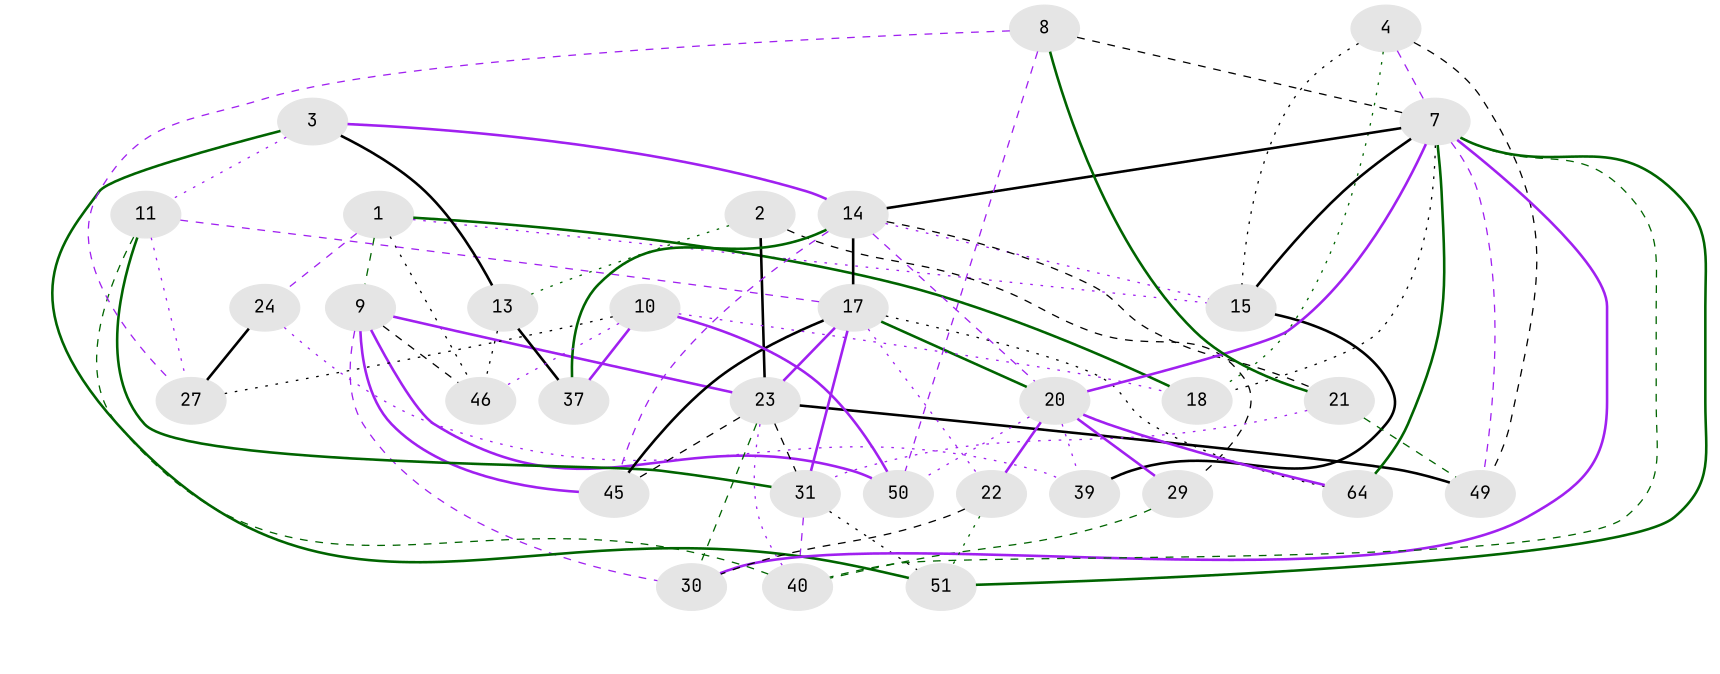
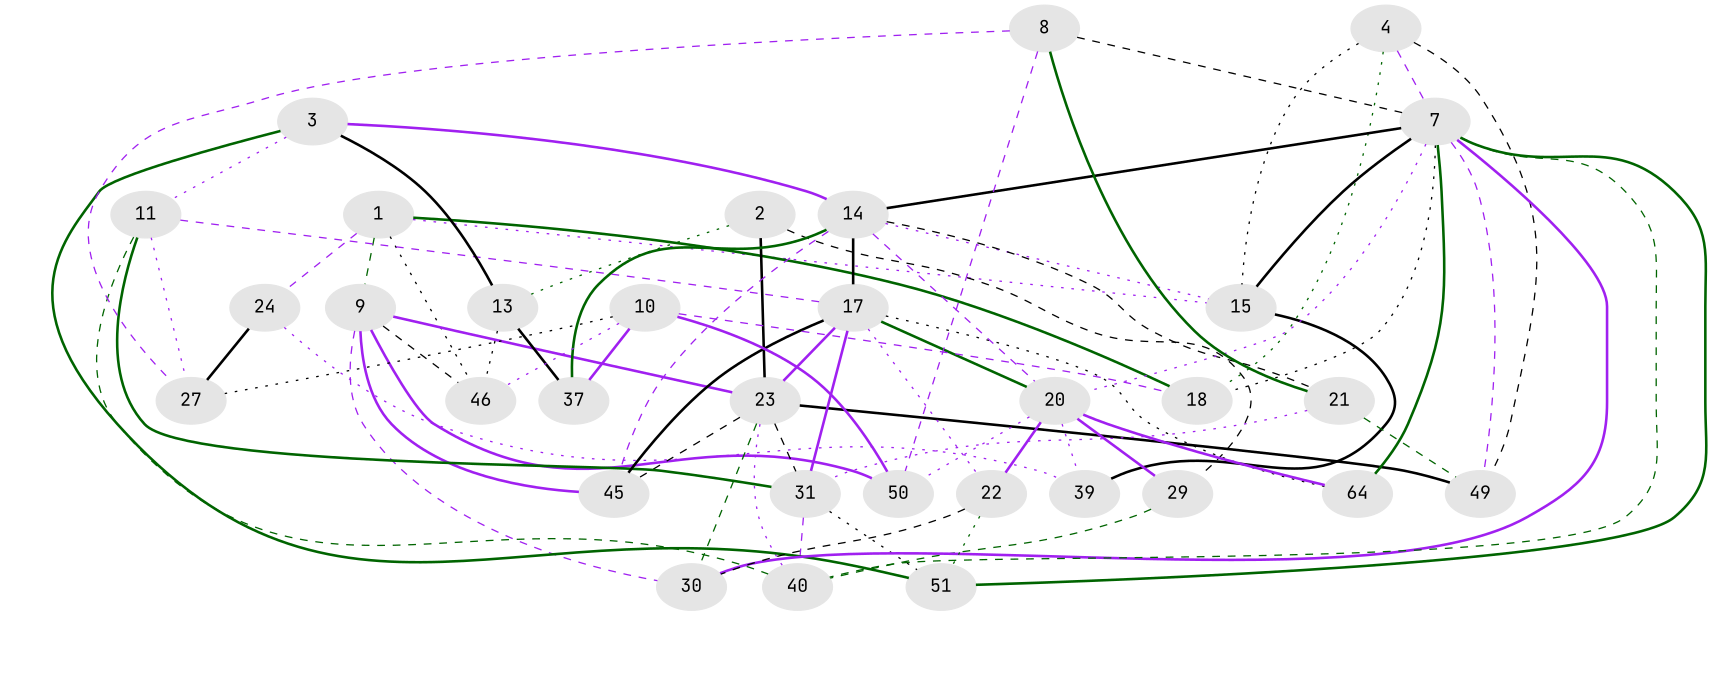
(1314, 309) -> (1314, 309)
(922, 349) -> (922, 349)
